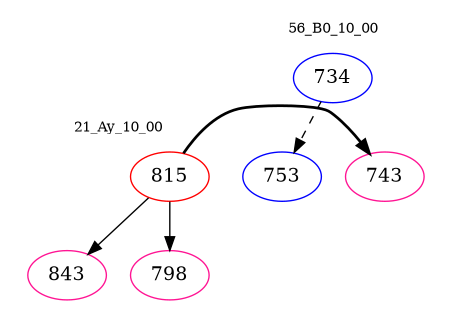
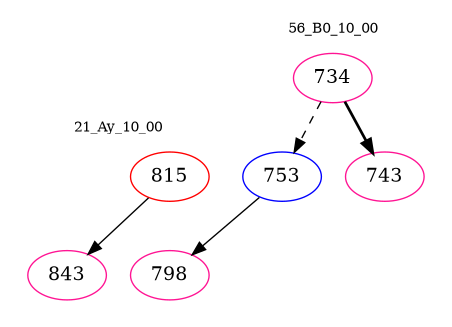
(333, 78) -> (333, 78)
(270, 106) -> (355, 121)
(170, 219) -> (231, 222)
